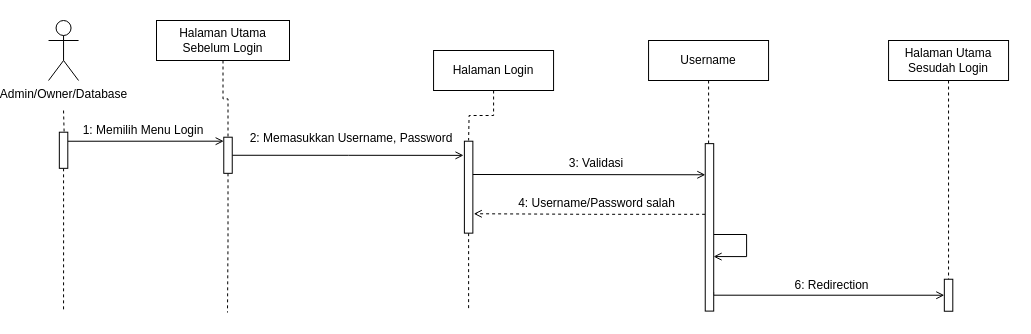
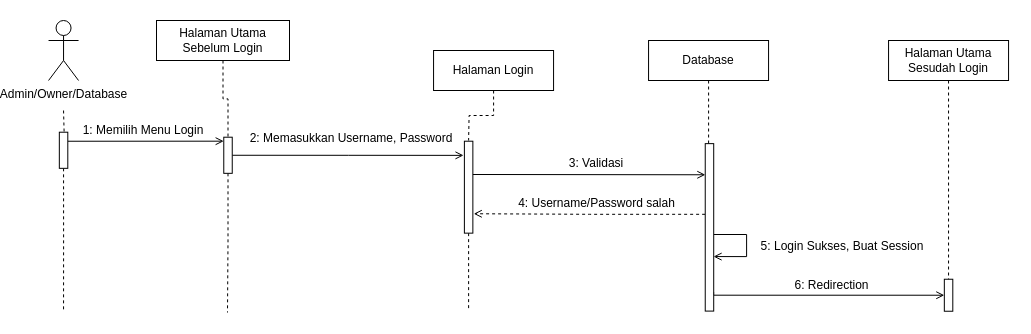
(709, 61) -> (709, 61)
none -> (843, 246)
